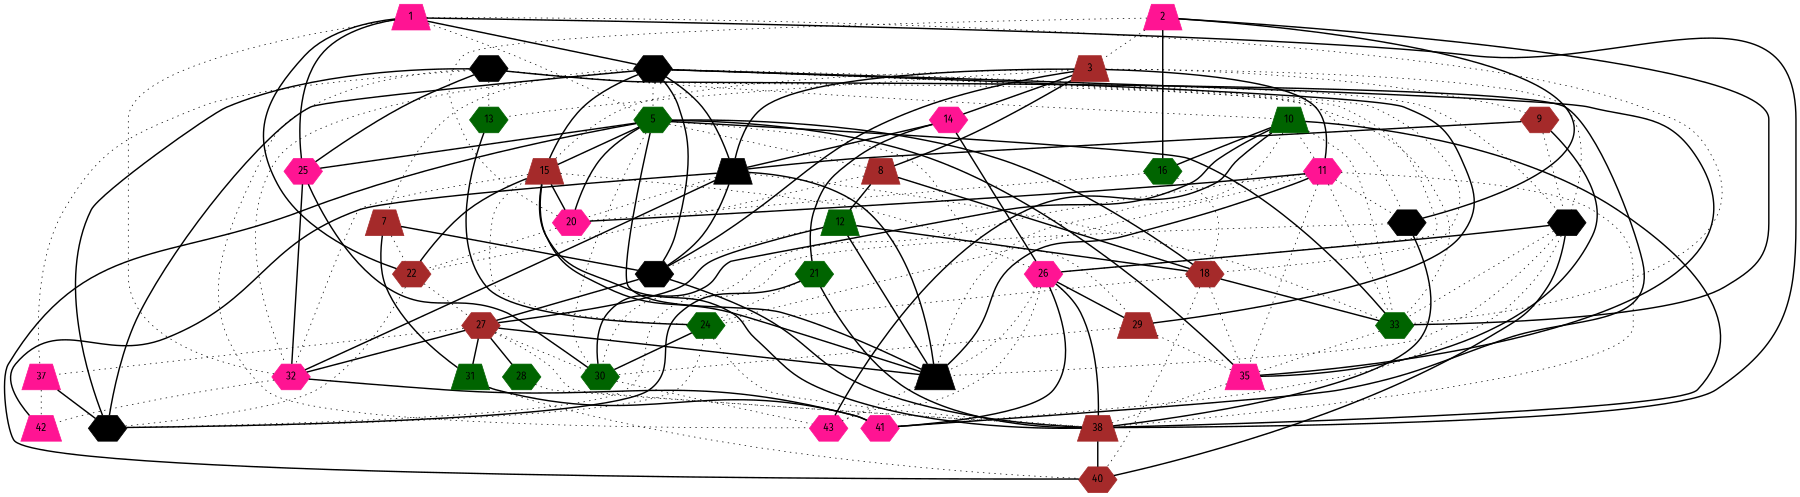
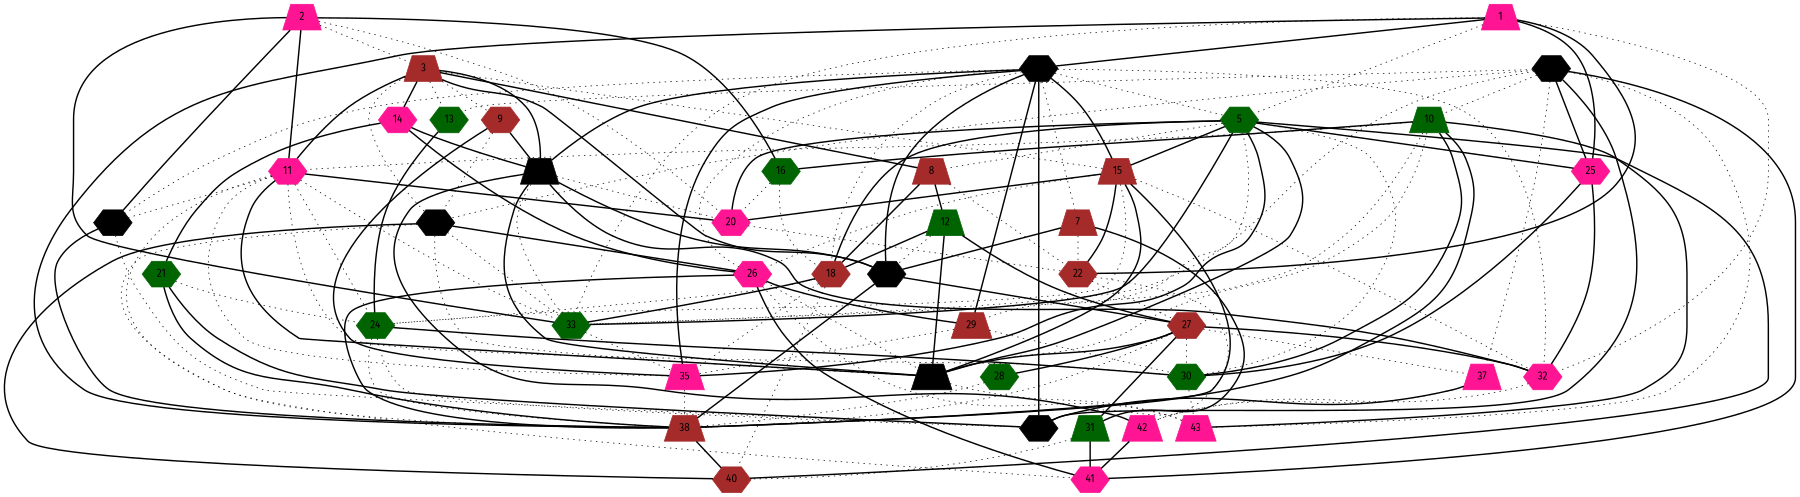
none -> (295, 94)
(631, 391) -> (1116, 454)
(829, 428) -> (1196, 428)
